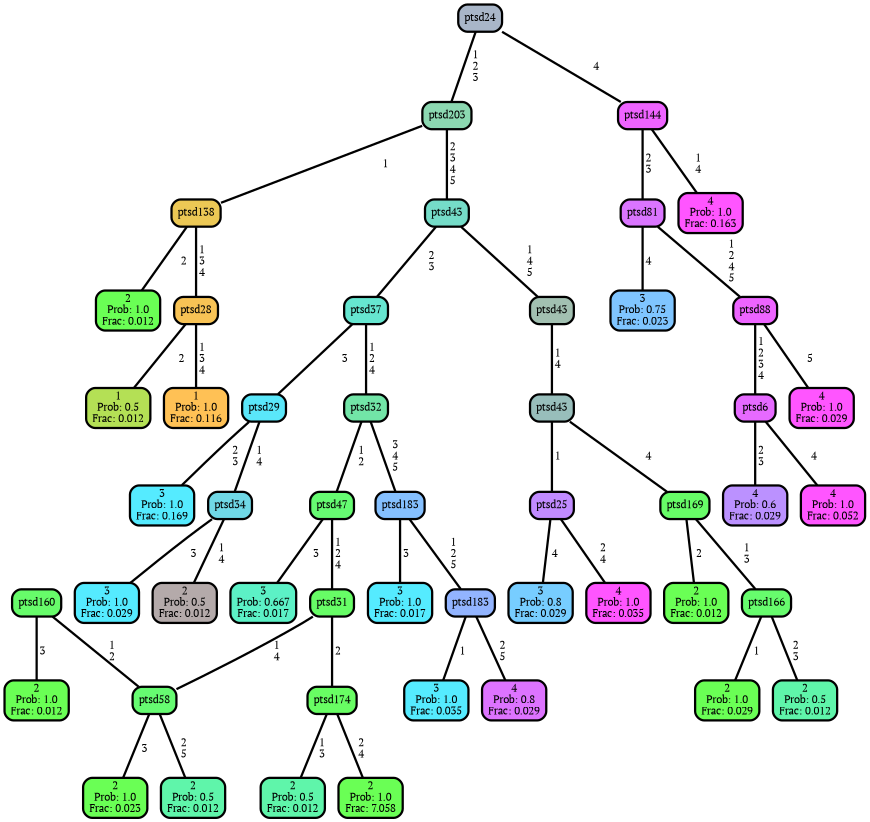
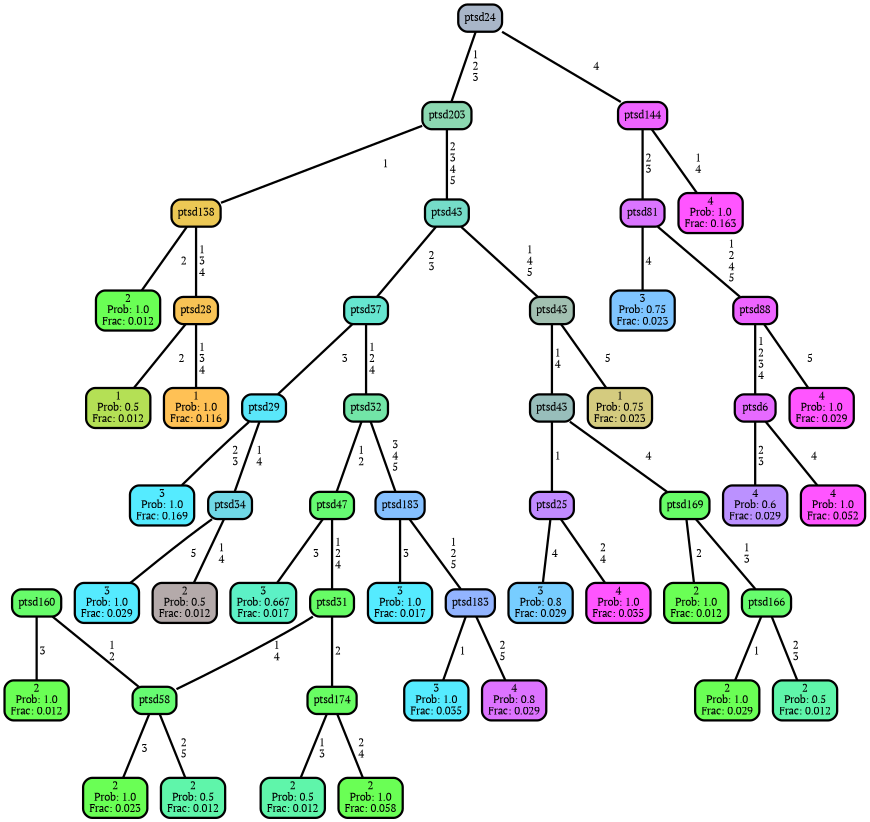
none -> (620, 408)
(192, 554) -> (192, 554)
(371, 798) -> (371, 798)
